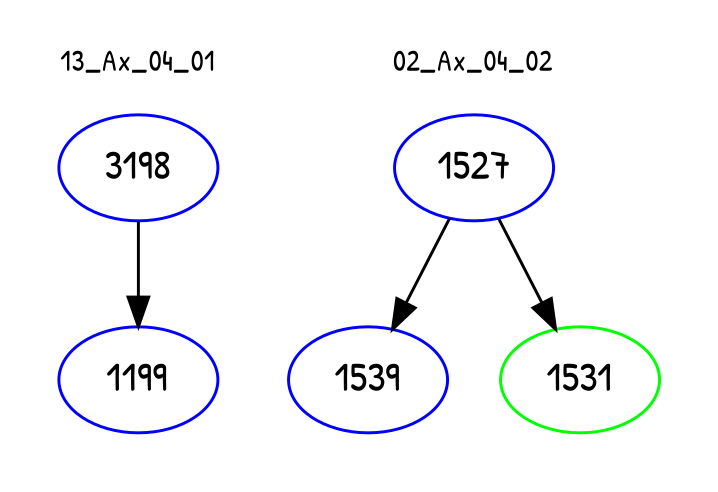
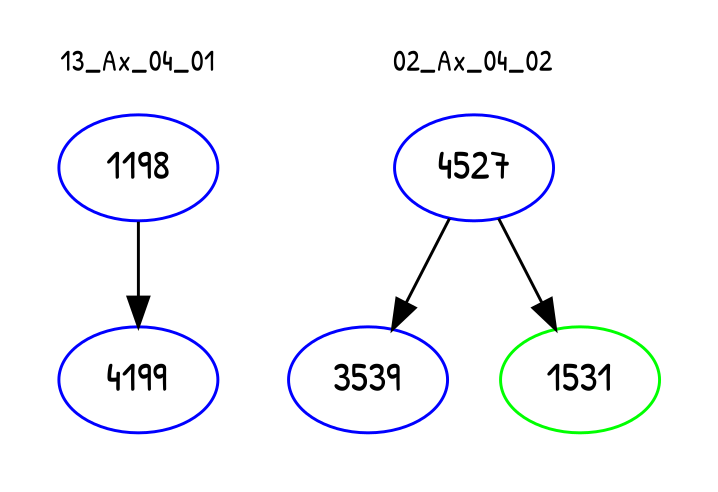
(138, 168) -> (138, 168)
(474, 168) -> (474, 168)
(138, 380) -> (138, 380)
(368, 380) -> (368, 380)
